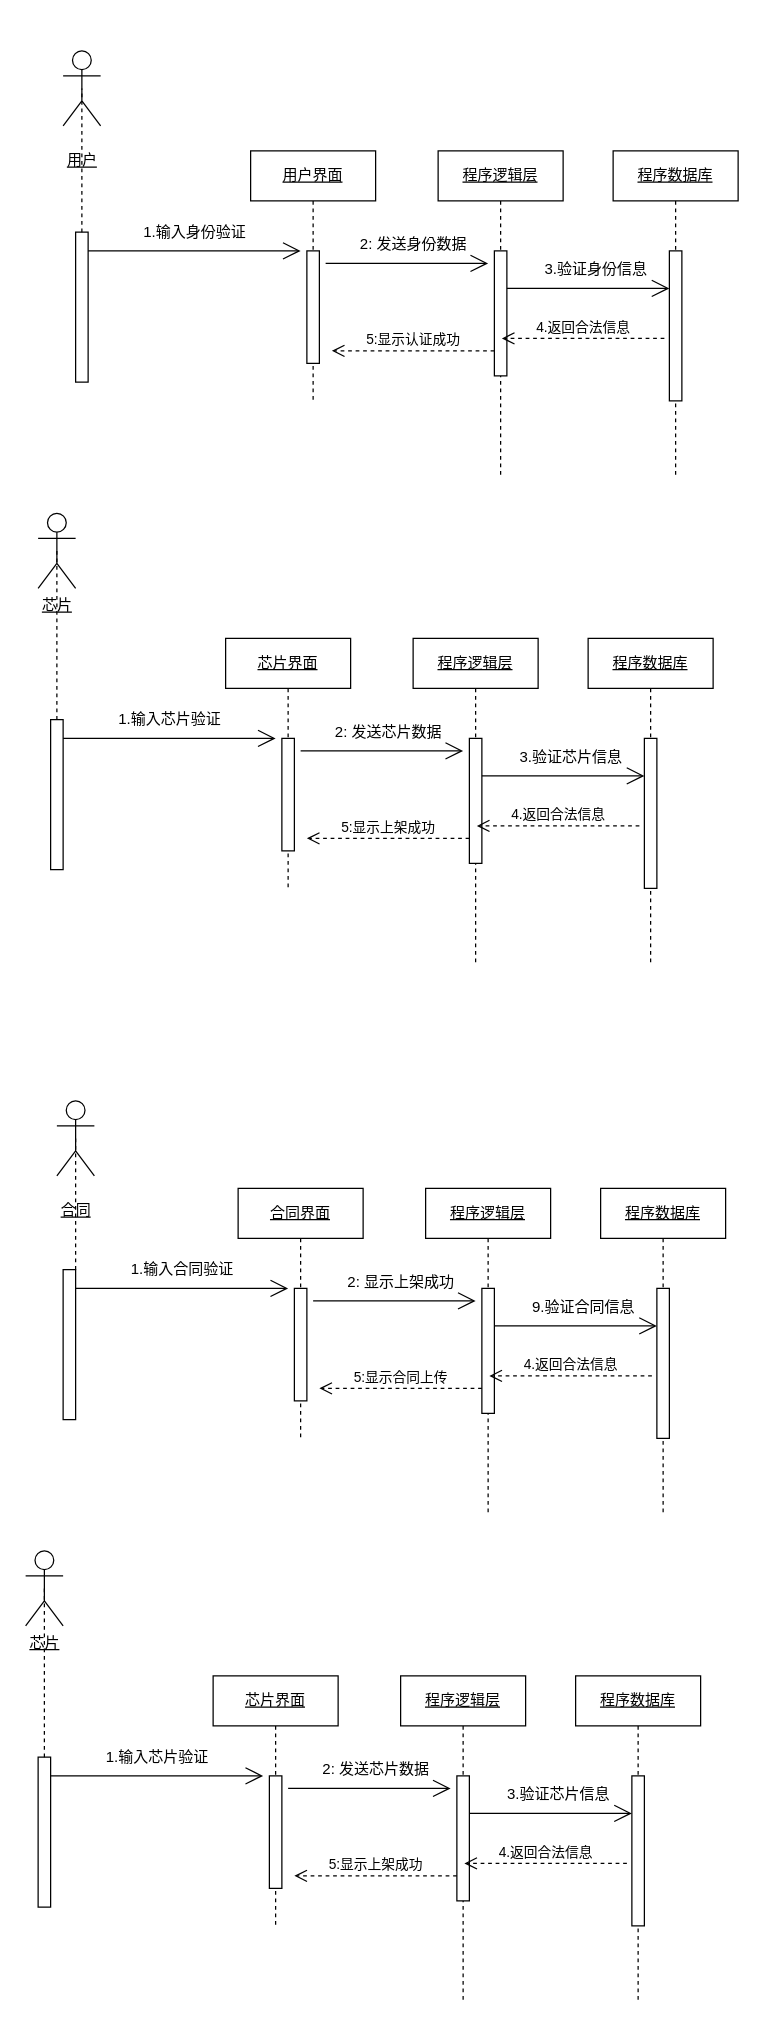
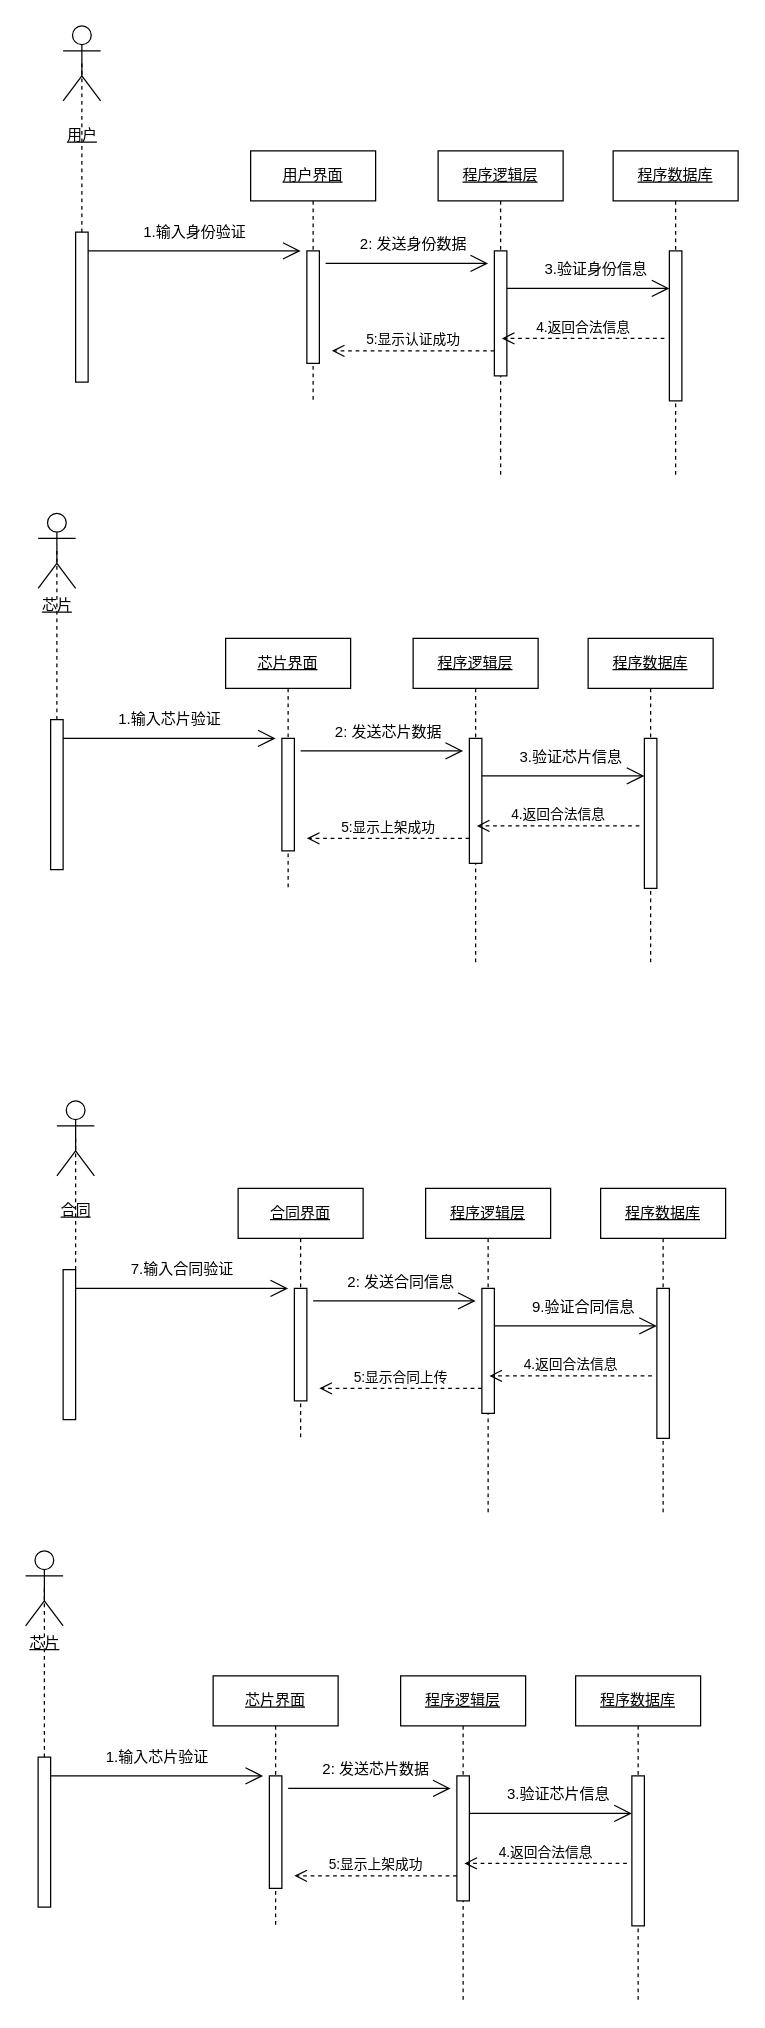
(82, 88) -> (82, 63)
(183, 1269) -> (183, 1269)
(401, 1282) -> (401, 1282)
